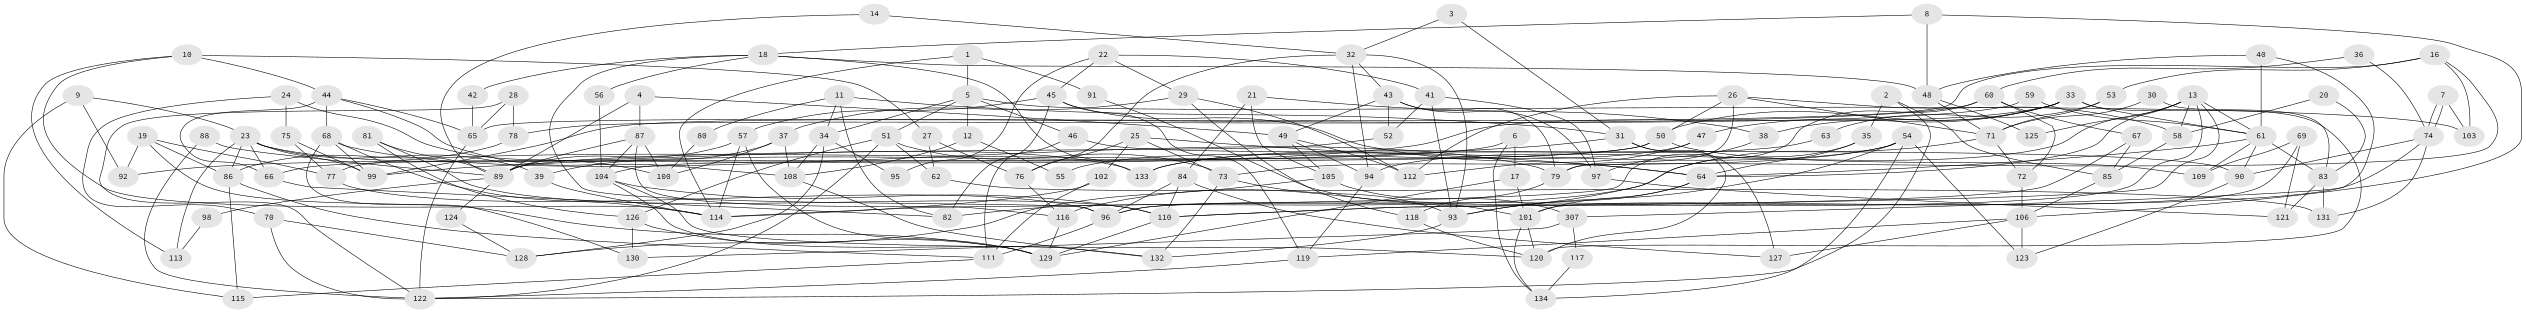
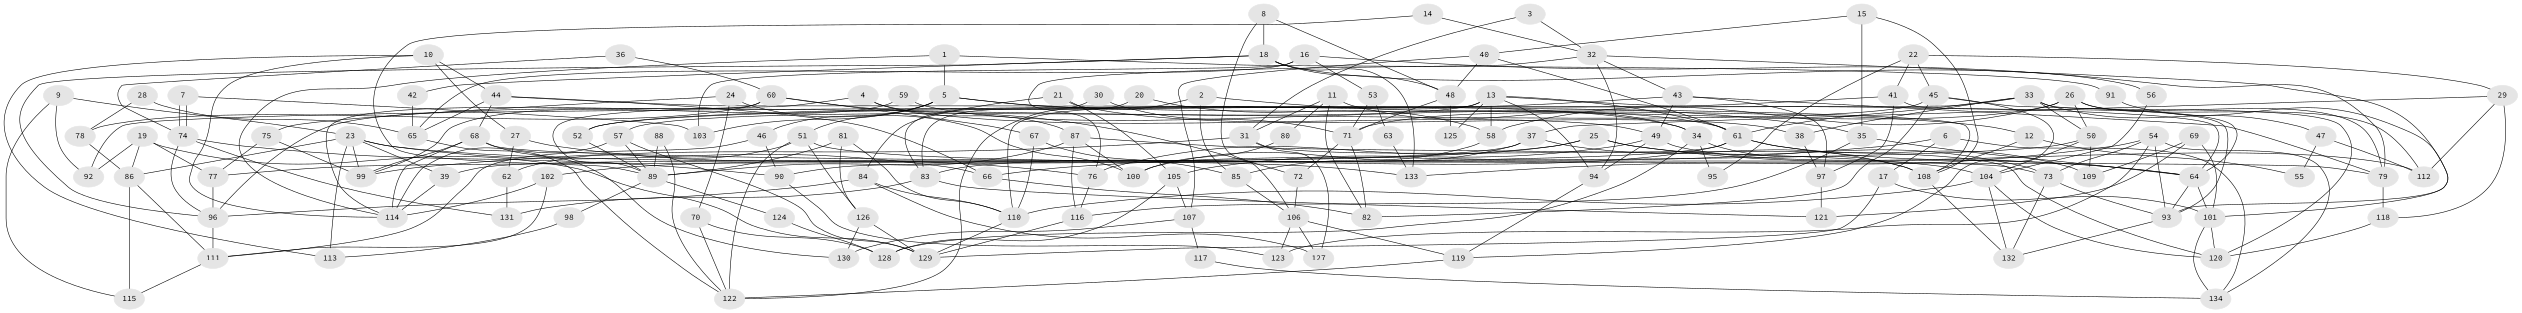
none -> (1862, 14)
(113, 134) -> none
(1572, 218) -> (1189, 218)
